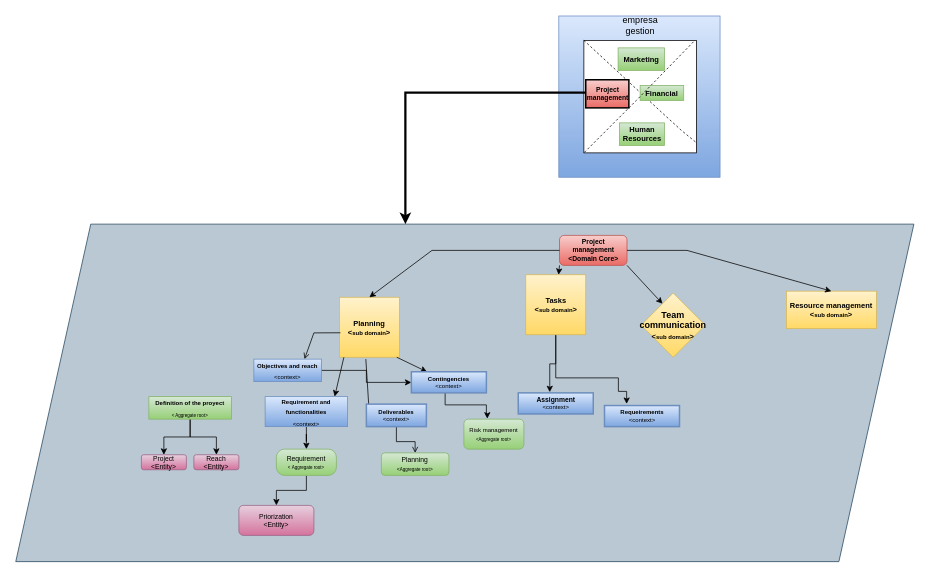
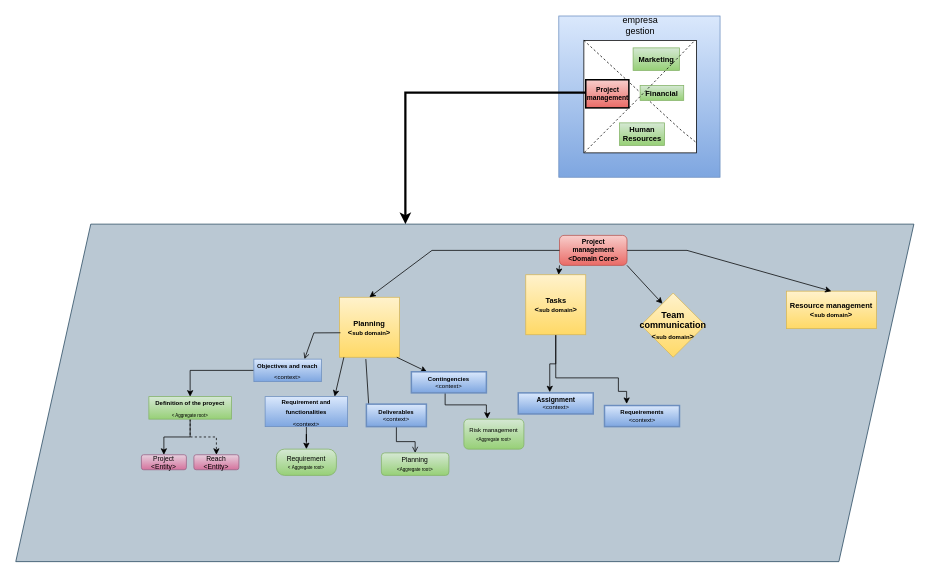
(641, 59) -> (656, 59)
(342, 370) -> (221, 370)
(208, 437) -> (208, 437)
(294, 490) -> none
(276, 520) -> none
